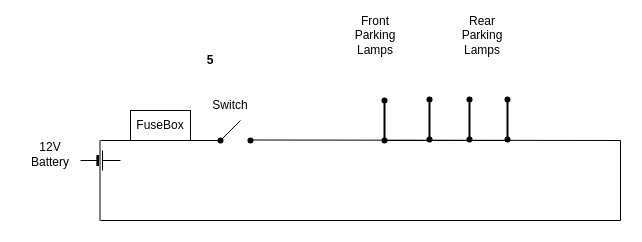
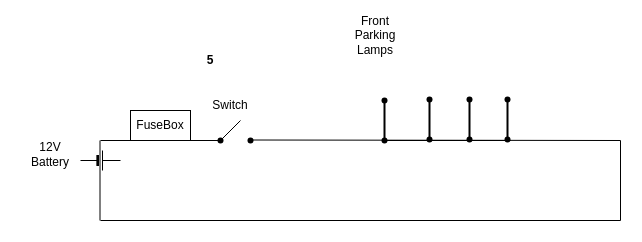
(483, 36) -> none
